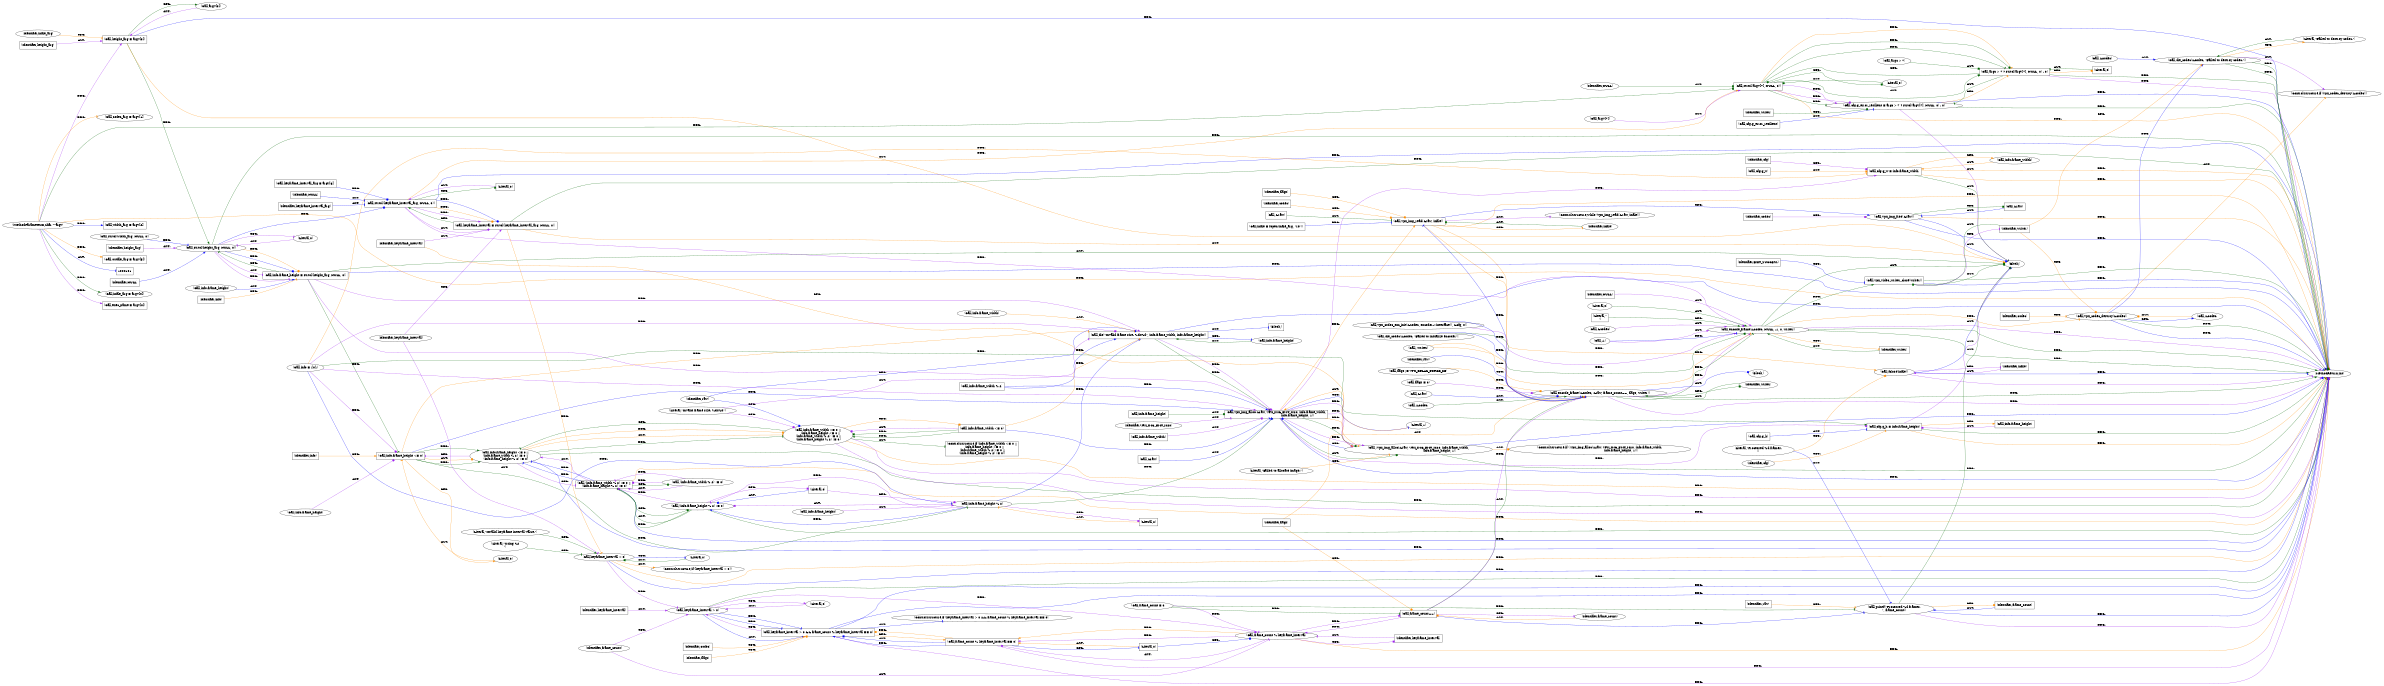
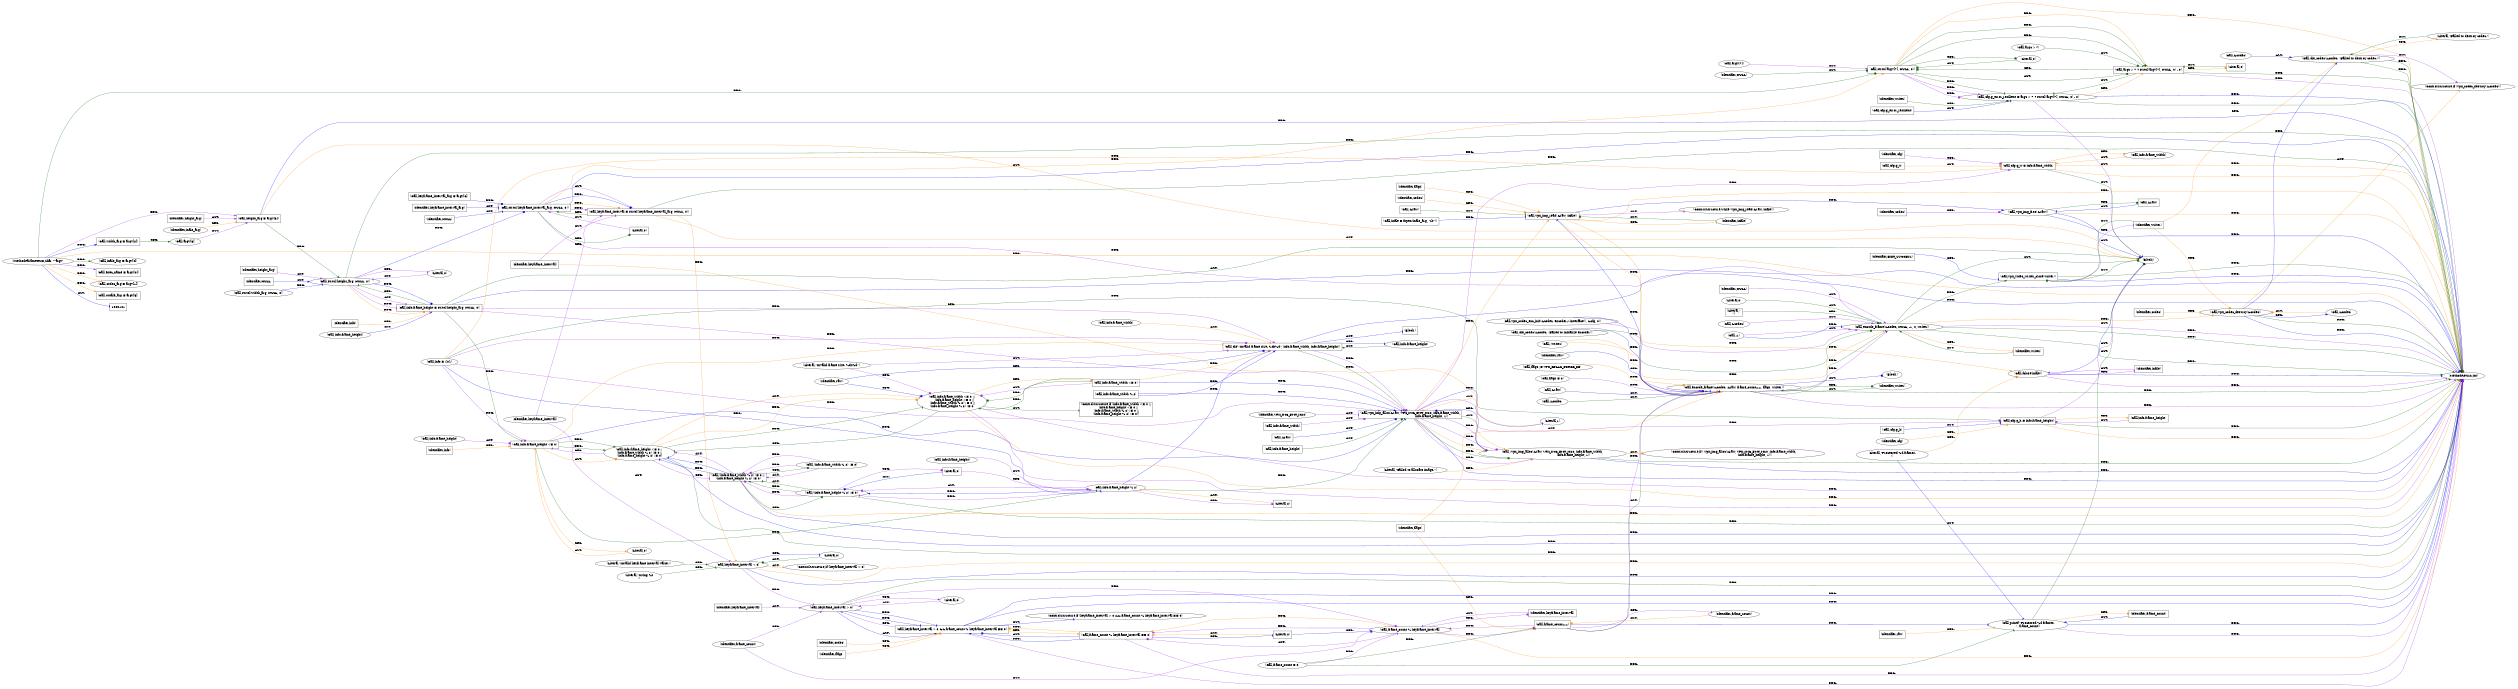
(157, 11) -> (154, 242)
(1699, 205) -> (1833, 200)
